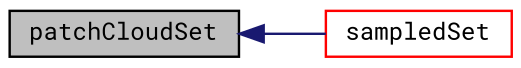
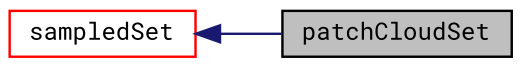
(295, 34) -> (251, 34)
